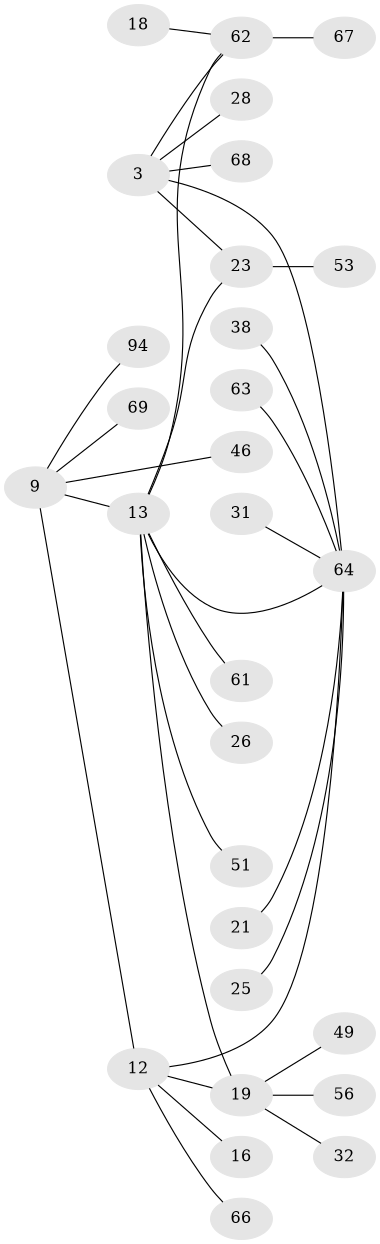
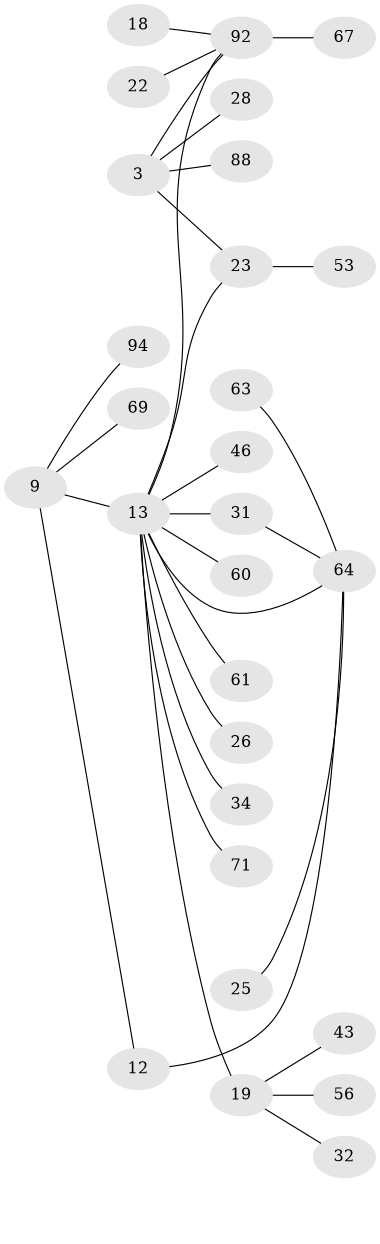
(241, 38) -> (241, 38)
none -> (138, 87)
(241, 161) -> (241, 161)
(241, 328) -> none
(308, 331) -> none
(139, 470) -> (190, 483)
none -> (190, 514)
none -> (241, 576)
none -> (241, 805)
(241, 866) -> (241, 866)
(241, 928) -> none
(344, 1033) -> (344, 1033)
(190, 1082) -> none
(241, 1157) -> none
(241, 1219) -> none
